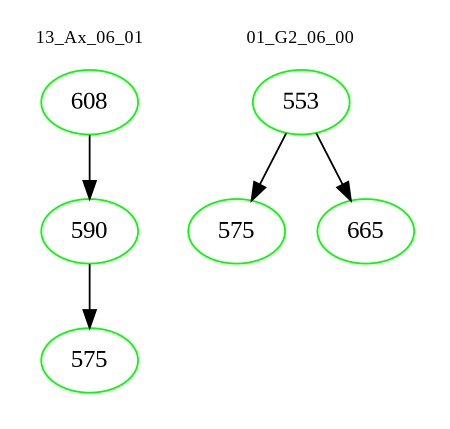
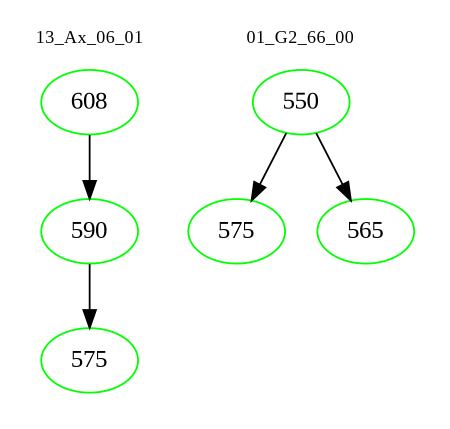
(301, 39) -> (301, 39)
(301, 102) -> (301, 102)
(366, 231) -> (366, 231)
